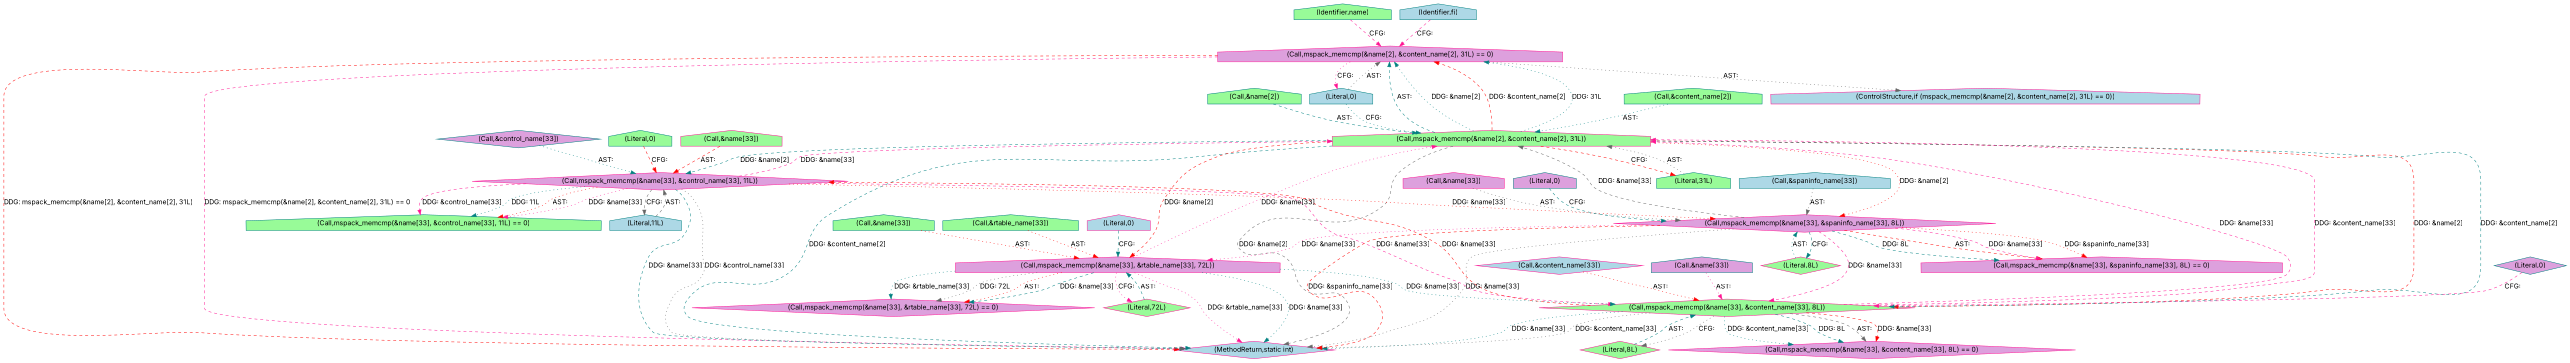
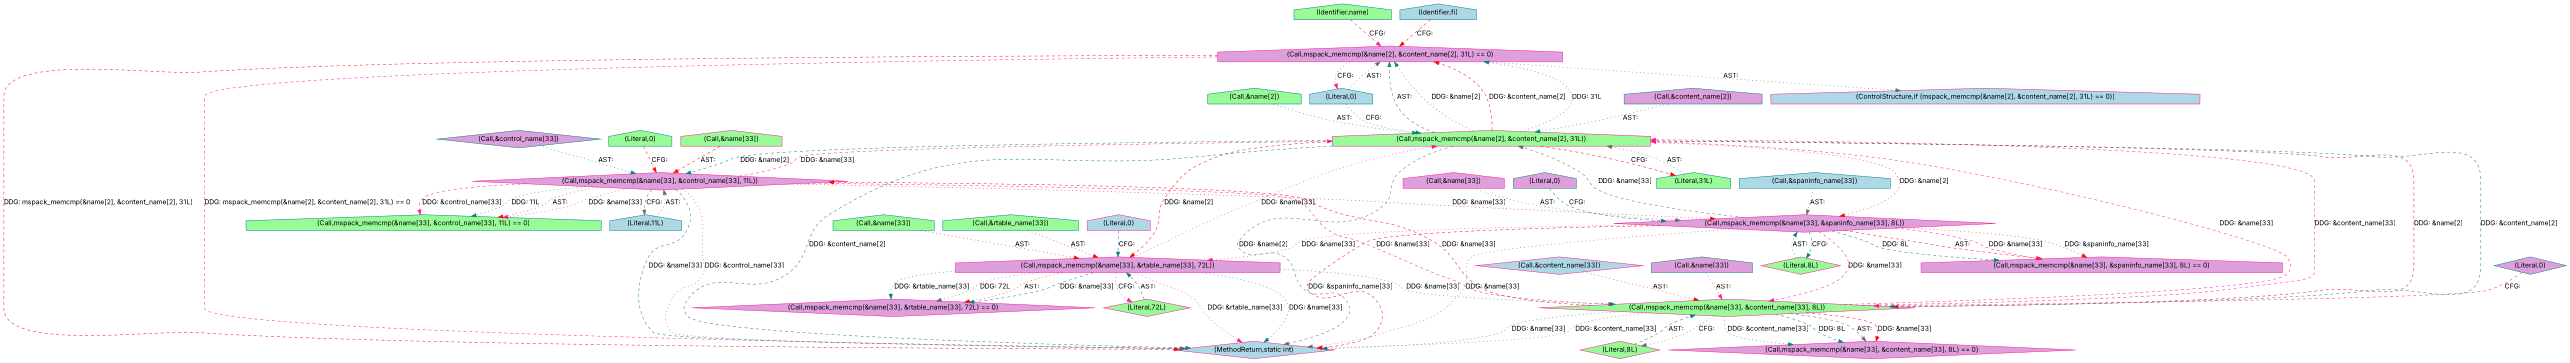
(1417, 31) -> (1417, 31)
(1693, 97) -> (1693, 97)
(1342, 123) -> (1342, 123)
(664, 207) -> (664, 207)
